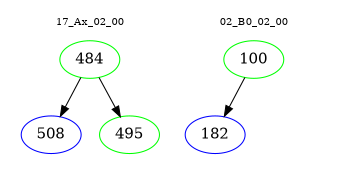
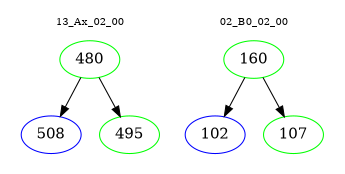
(90, 22) -> (90, 22)
(90, 60) -> (90, 60)
(254, 60) -> (254, 60)
(215, 135) -> (215, 135)
none -> (293, 135)
